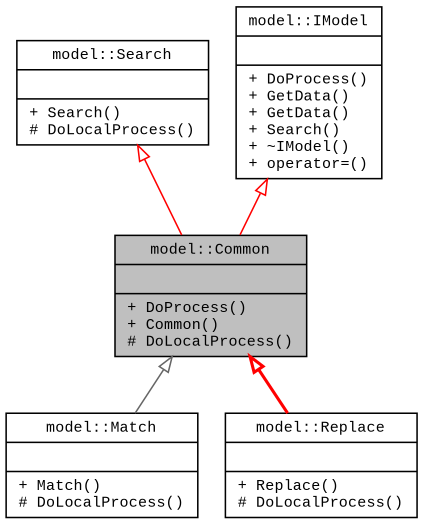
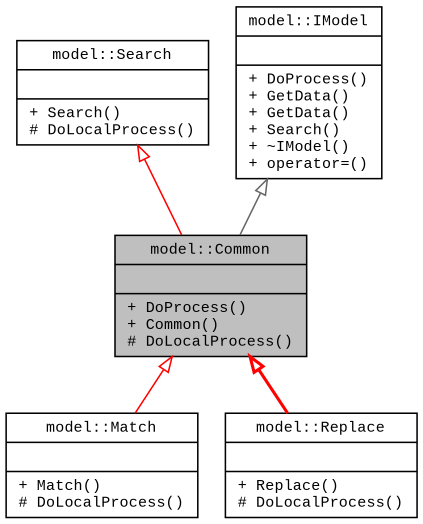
(250, 214) -> (250, 214)
(149, 391) -> (149, 391)
